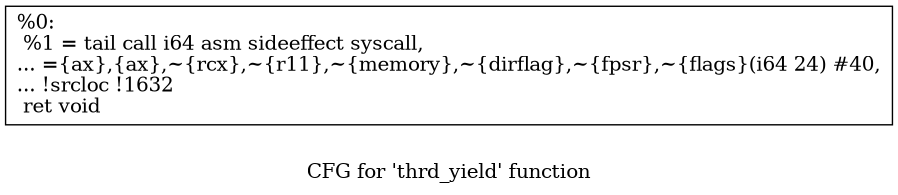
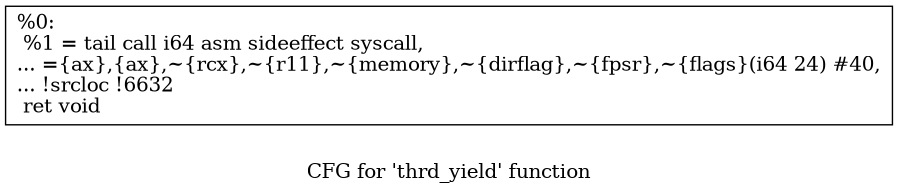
(96, 86) -> (96, 86)
